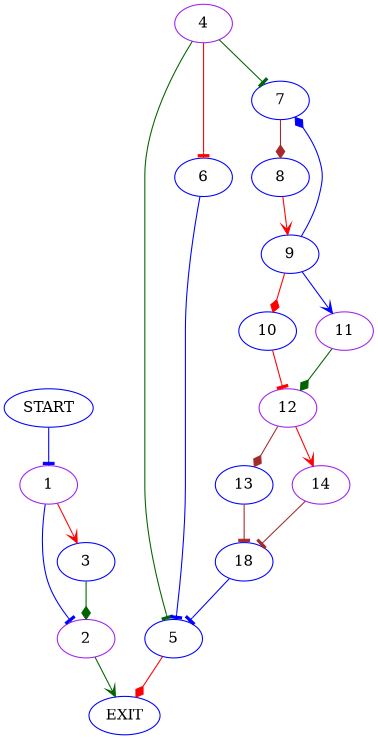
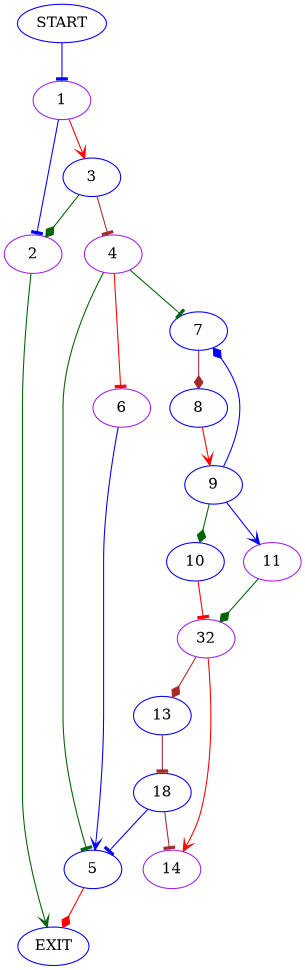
(204, 177) -> (122, 408)
none -> (102, 213)
(281, 287) -> (206, 517)
(185, 405) -> (104, 633)
(288, 408) -> (206, 639)
(285, 521) -> (167, 828)
